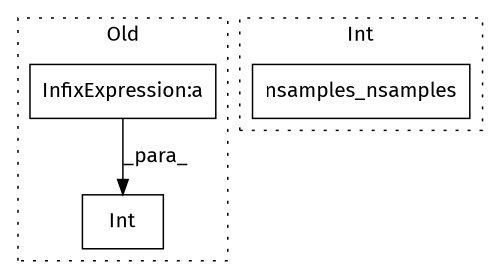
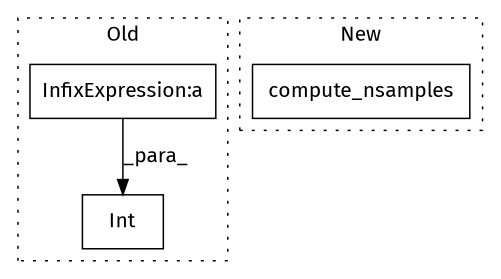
(361, 35) -> (361, 35)
(361, 91) -> (361, 91)
